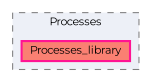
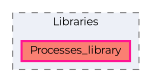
(76, 23) -> (76, 23)
